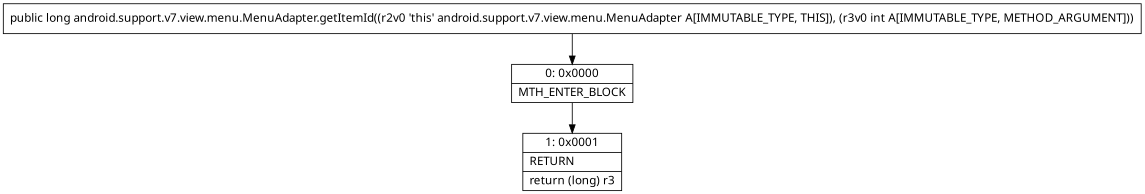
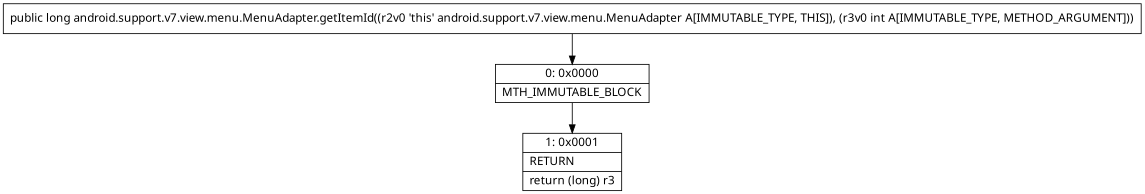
(572, 93) -> (572, 93)
